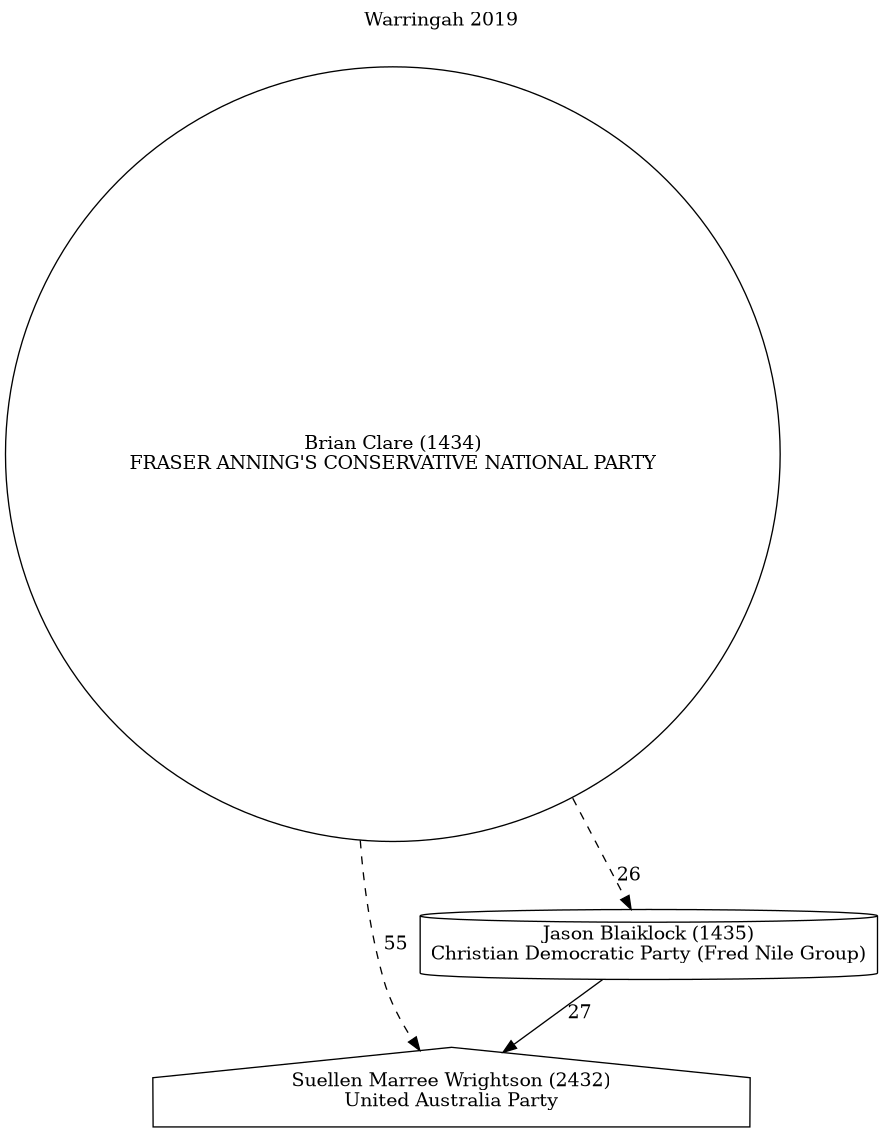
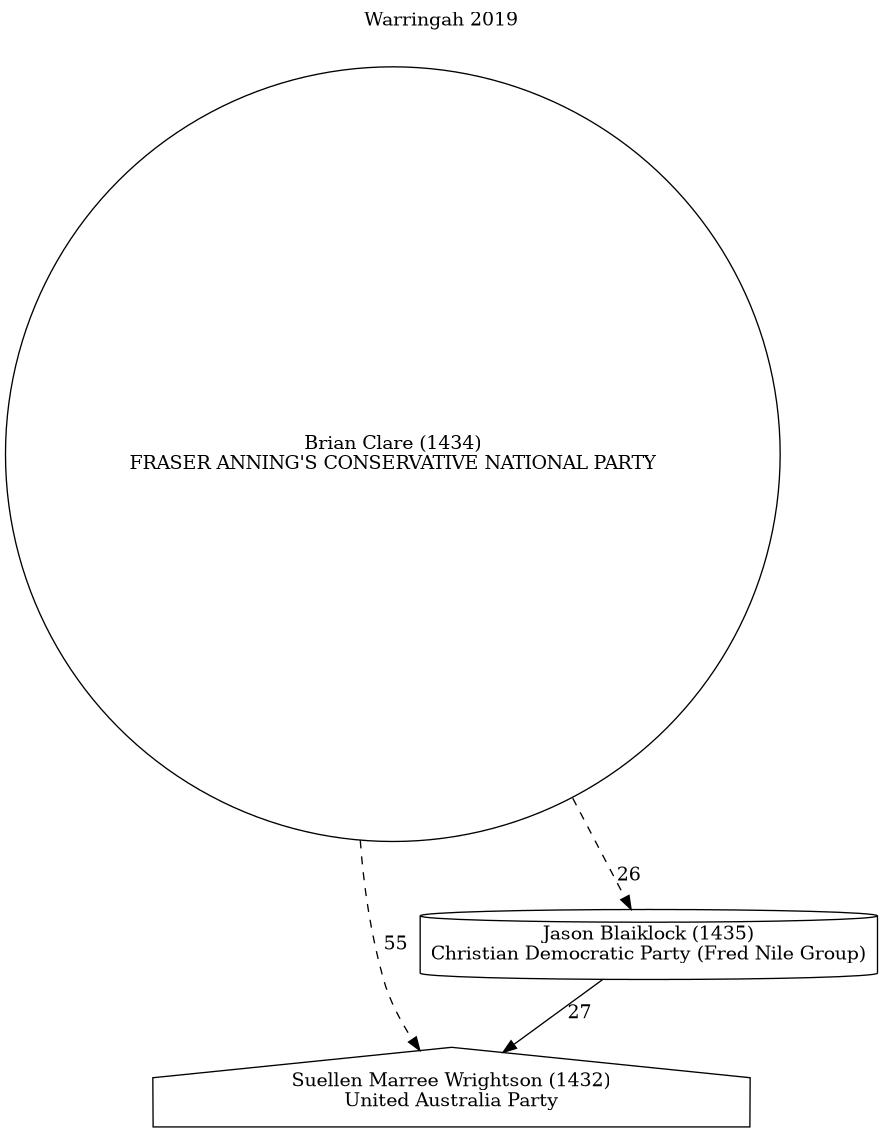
(451, 1091) -> (451, 1091)
